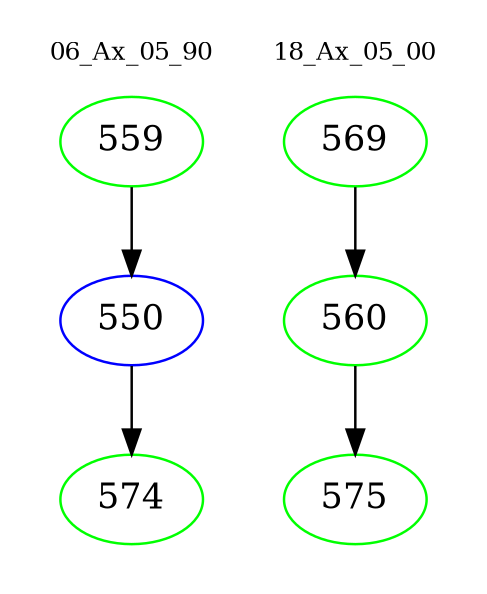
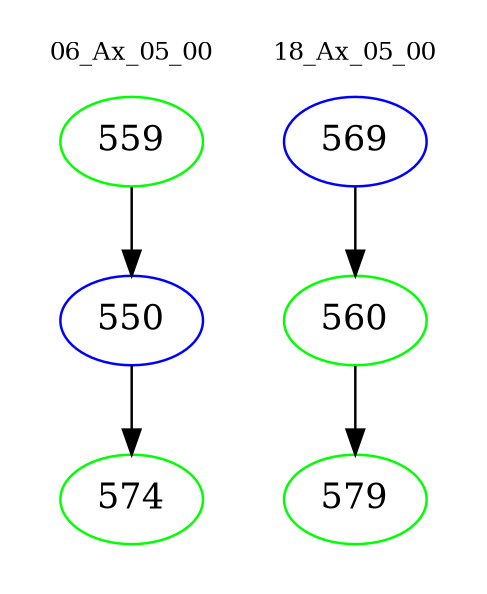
(132, 53) -> (132, 53)
(355, 142) -> (355, 142)
(355, 499) -> (355, 499)
